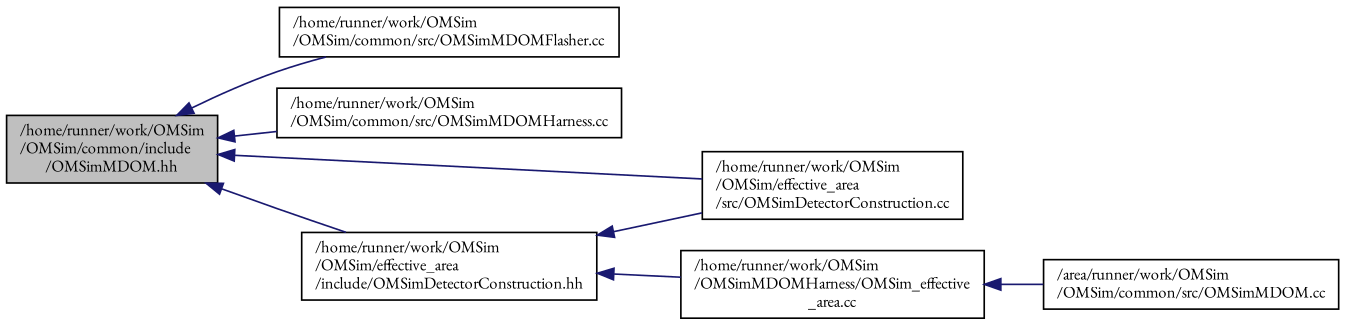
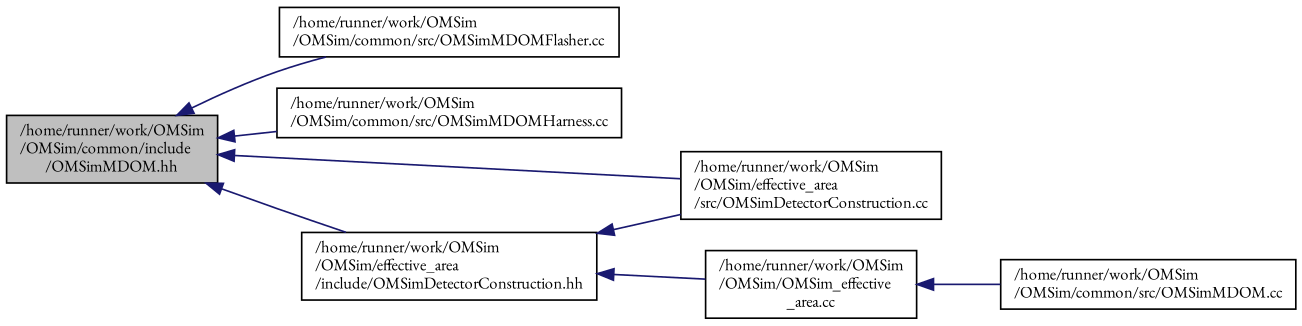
(833, 284) -> (811, 284)
(1191, 284) -> (1148, 284)
